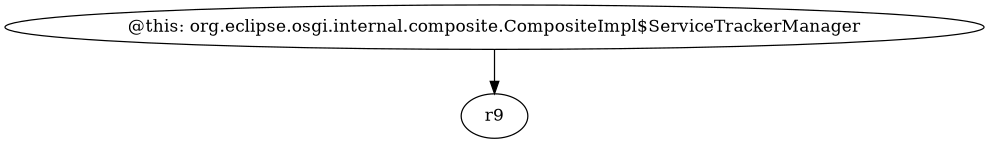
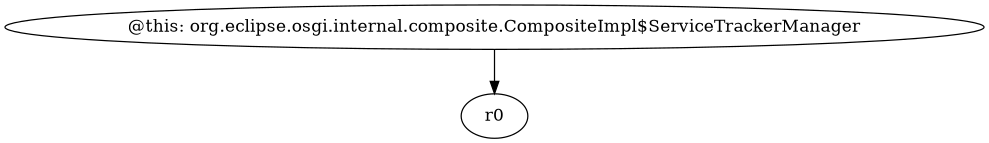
(495, 116) -> (495, 116)
